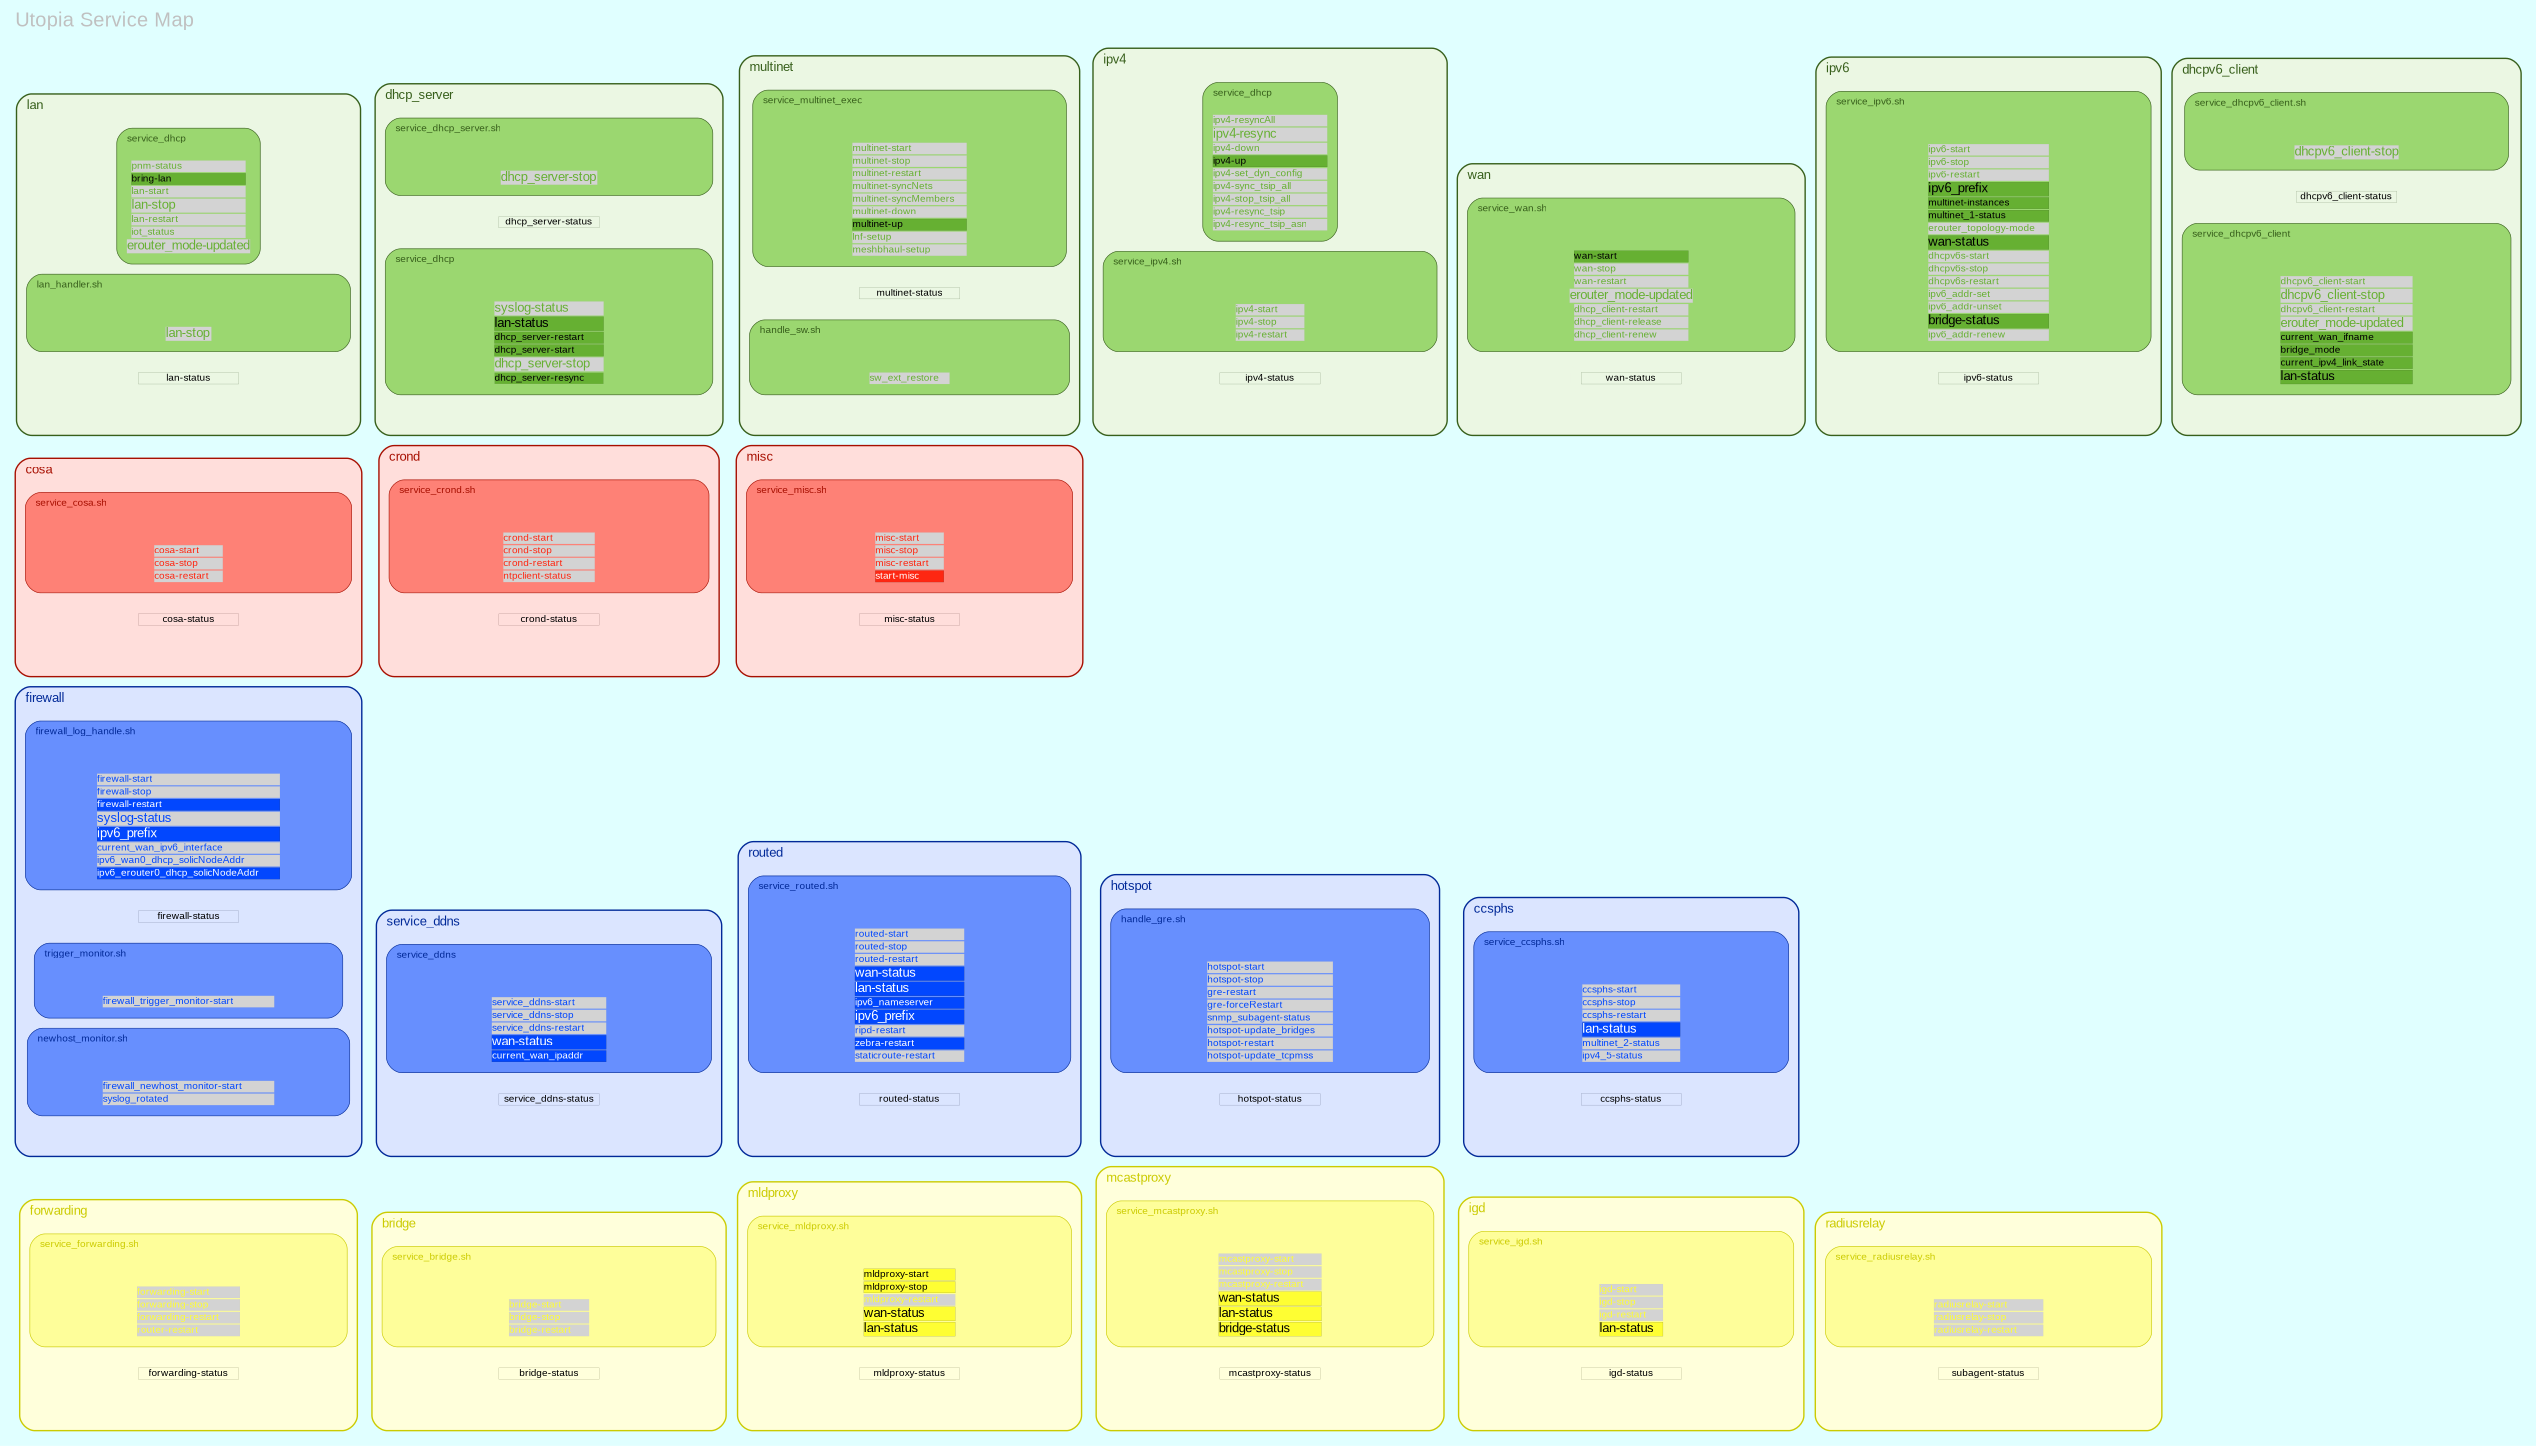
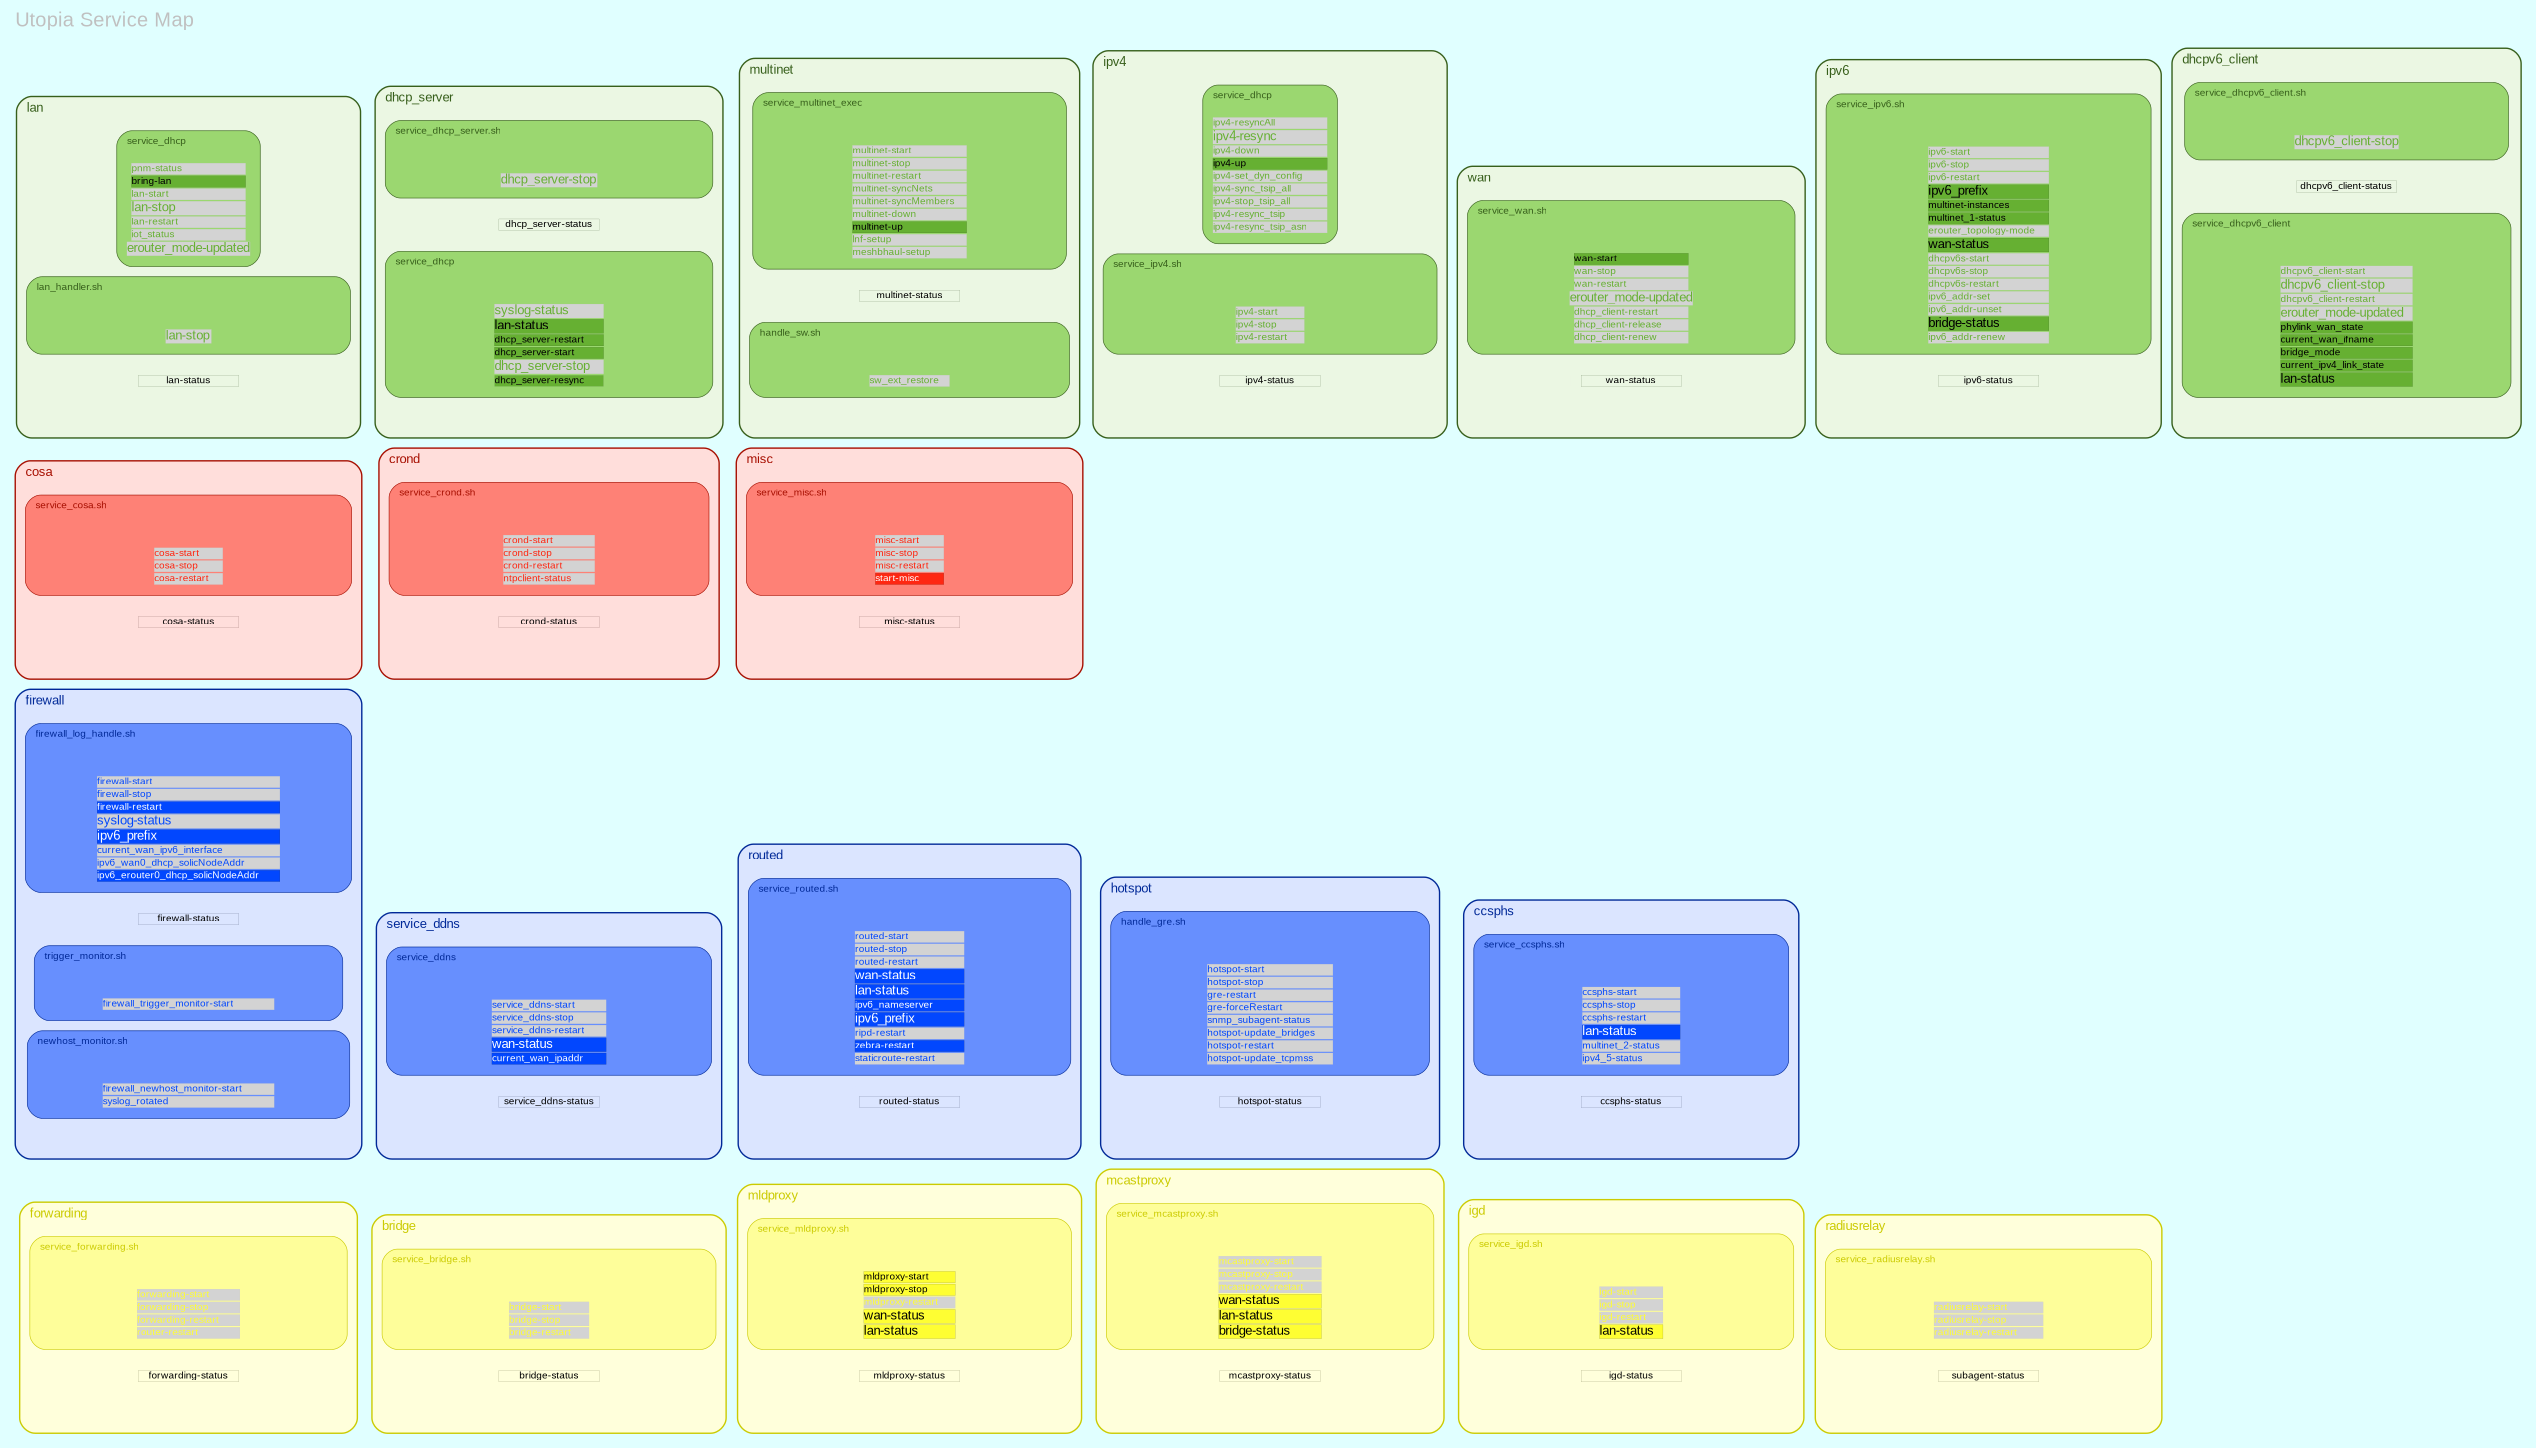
none -> (2347, 328)
